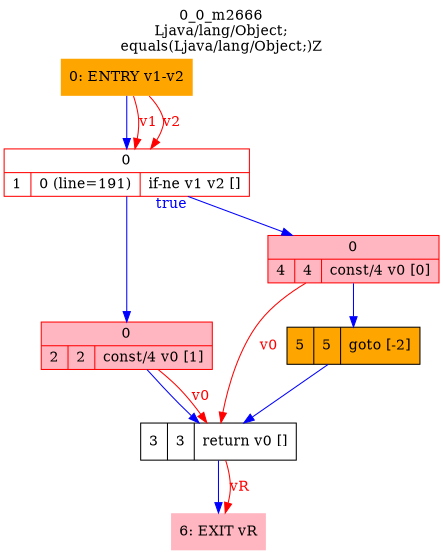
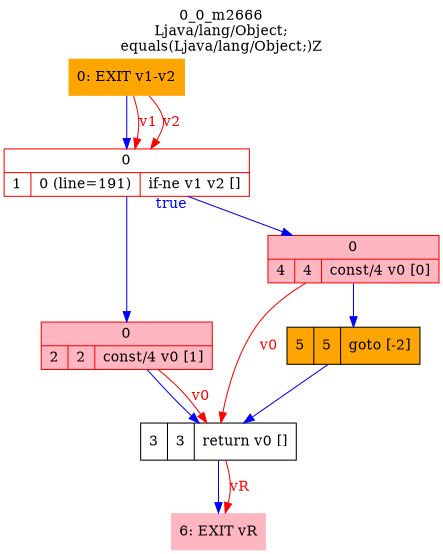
(127, 77) -> (127, 77)
